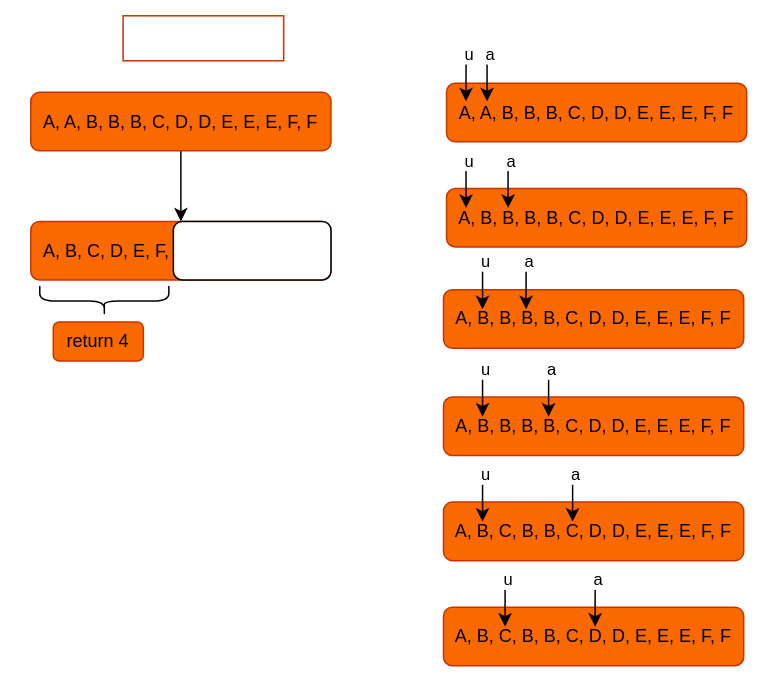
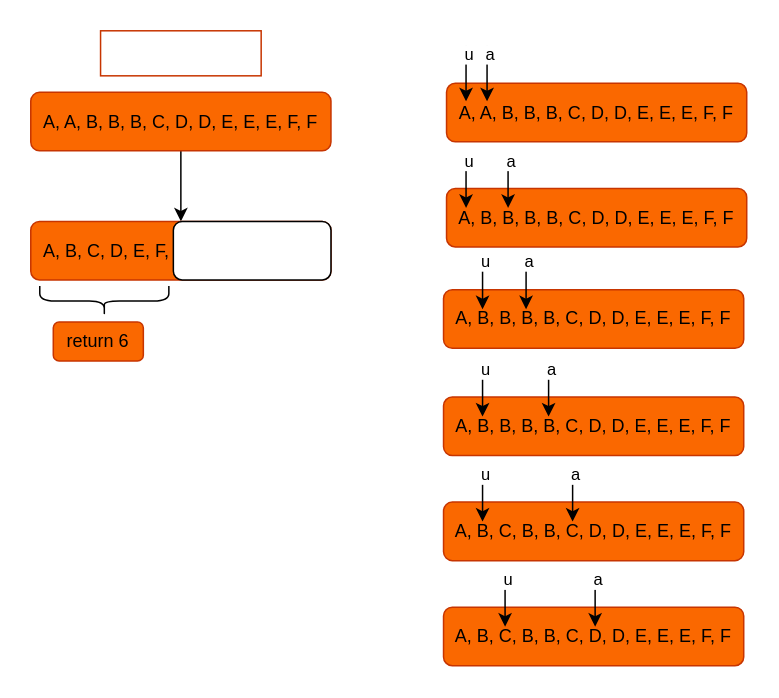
(203, 38) -> (181, 53)
(98, 341) -> (98, 341)
